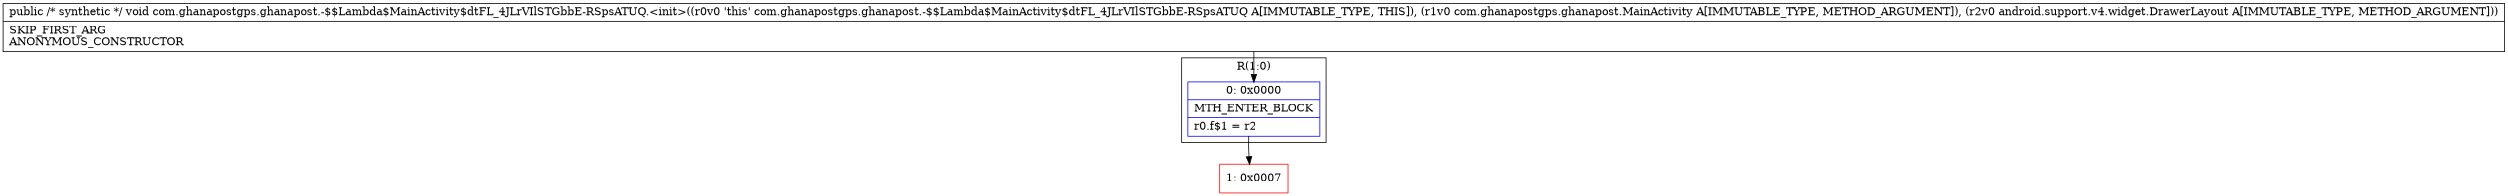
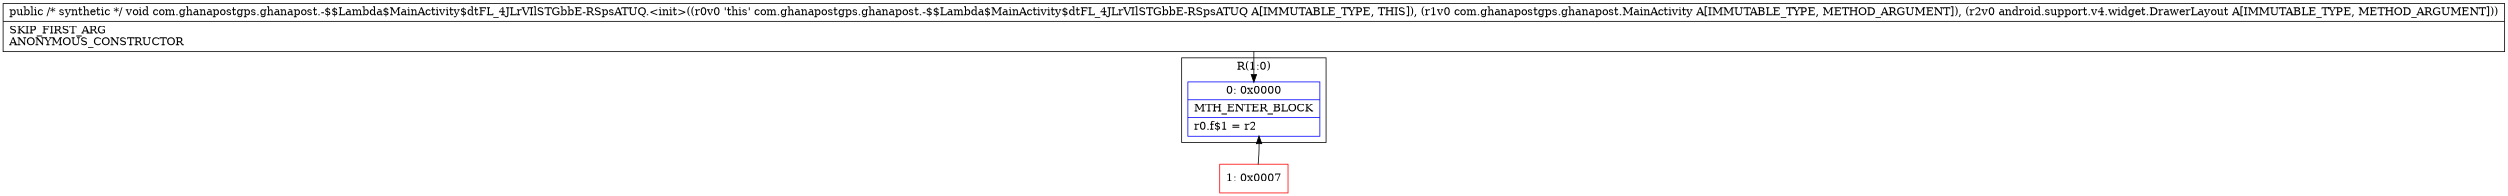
(1249, 147) -> (1259, 154)
